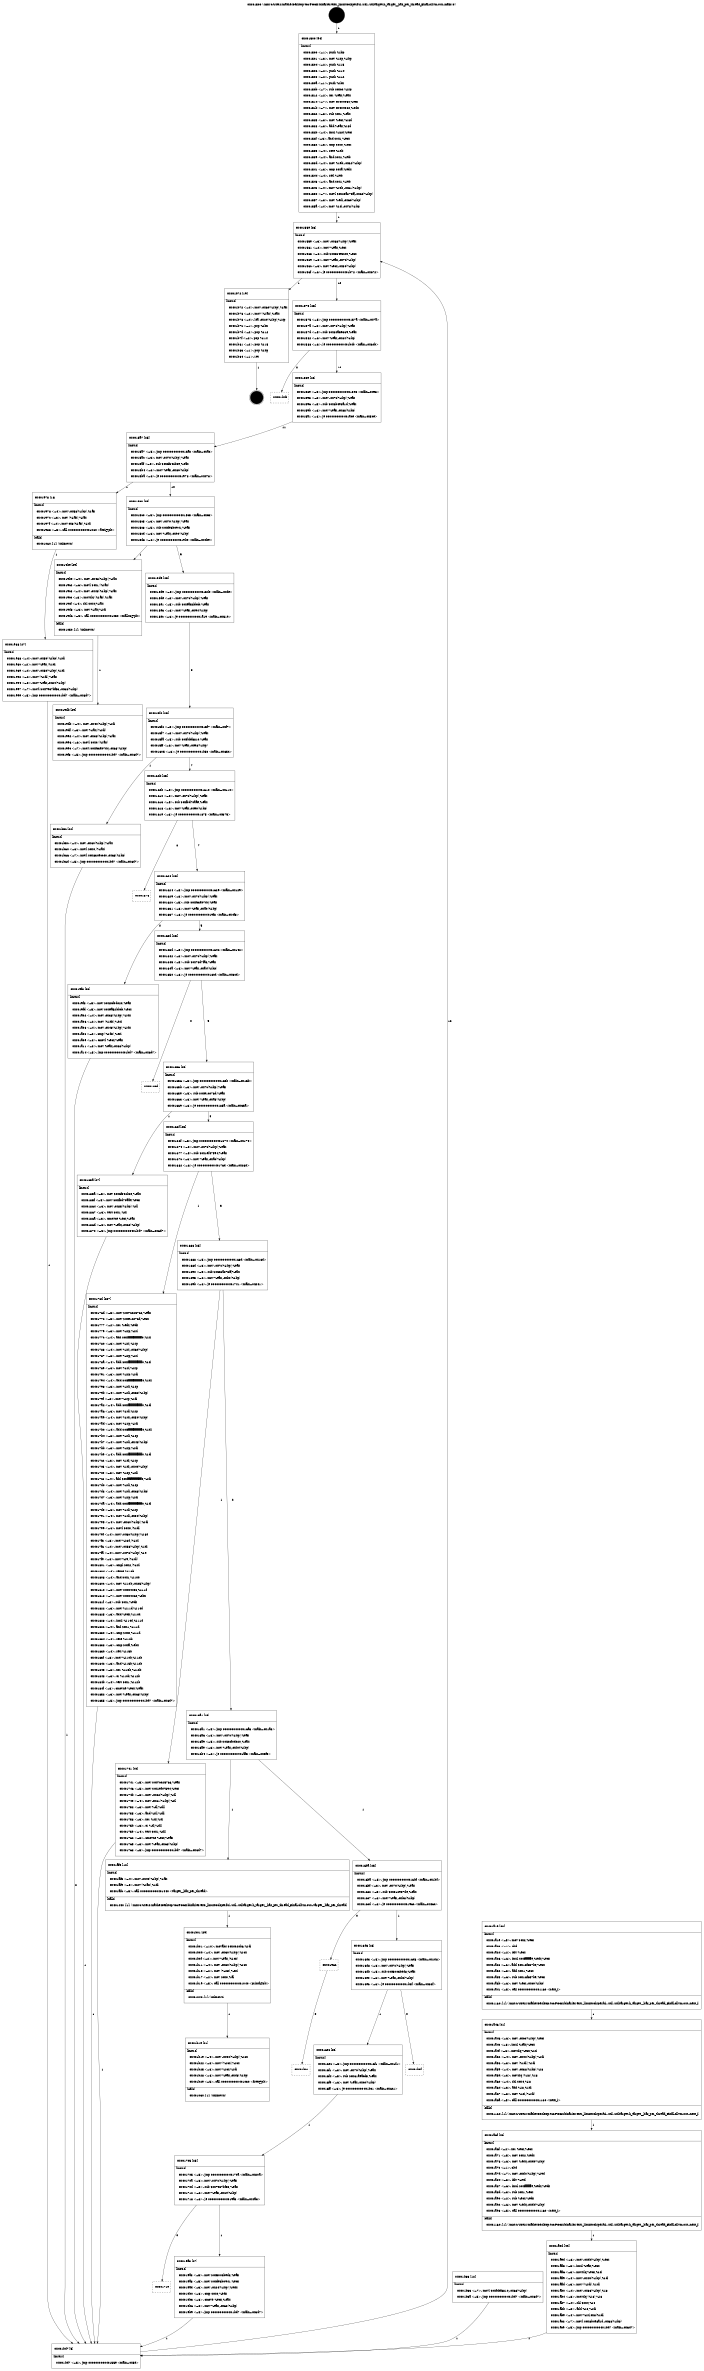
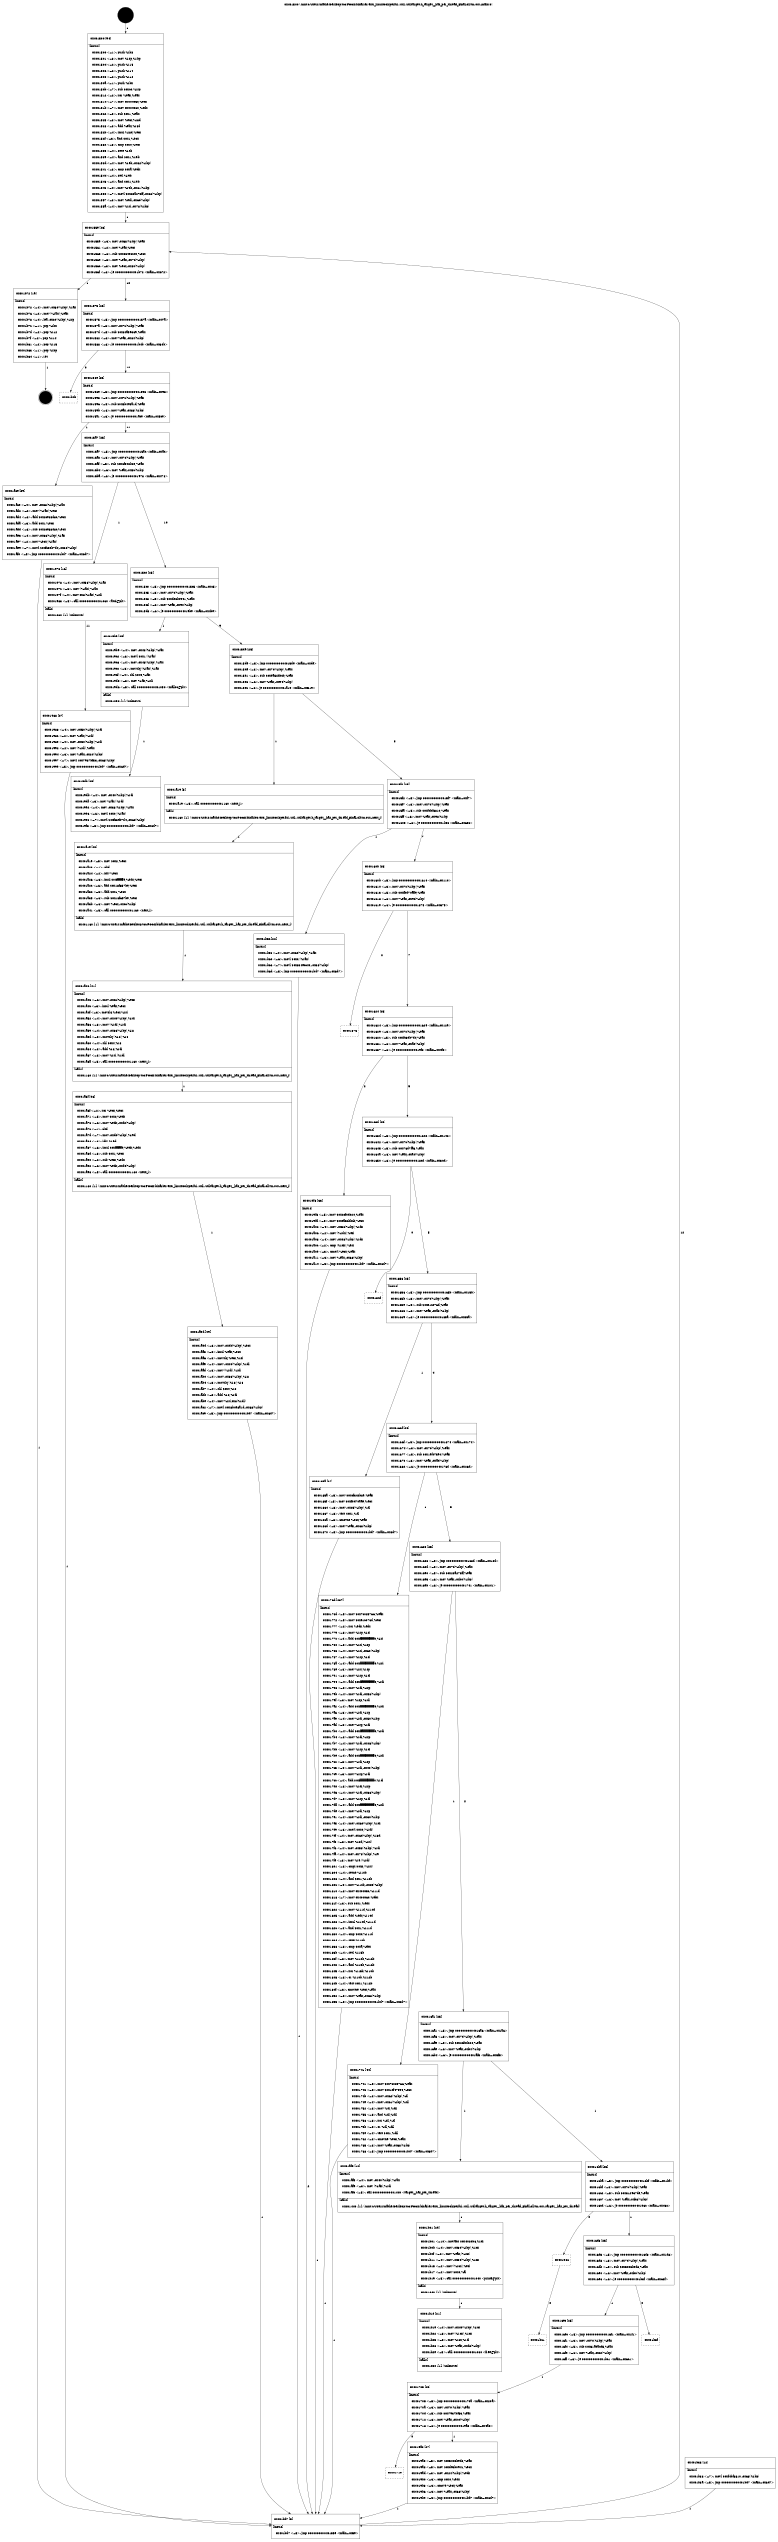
none -> (47, 523)
(56, 555) -> (88, 626)
none -> (274, 804)
